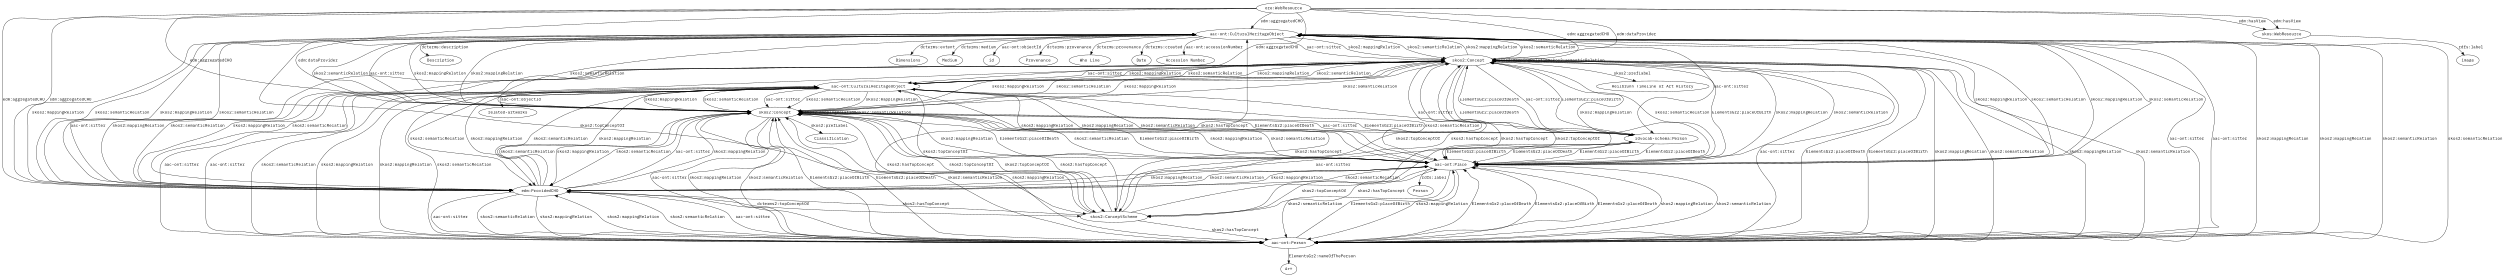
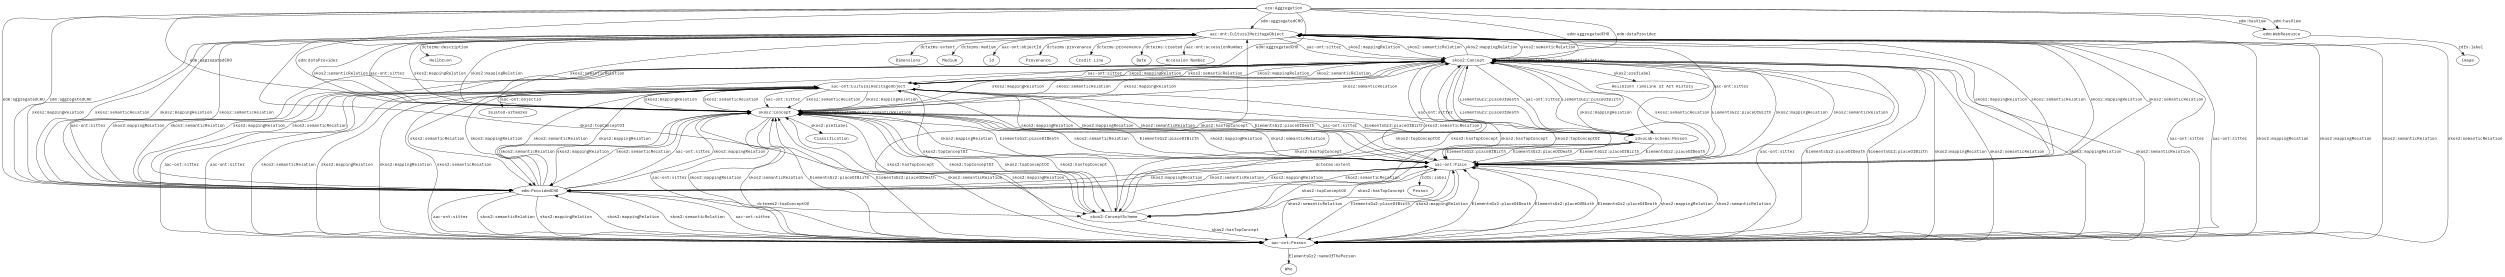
(1284, 8) -> (1284, 8)
(2282, 34) -> (2282, 34)
(441, 60) -> (441, 60)
(1090, 60) -> (1090, 60)
(1333, 165) -> (1333, 165)
(826, 202) -> none
(1289, 269) -> (1289, 269)
